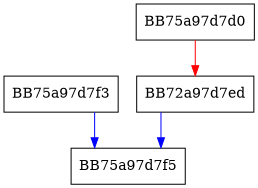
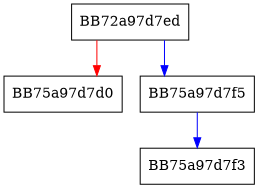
(195, 53) -> (97, 53)
(95, 125) -> (197, 125)
